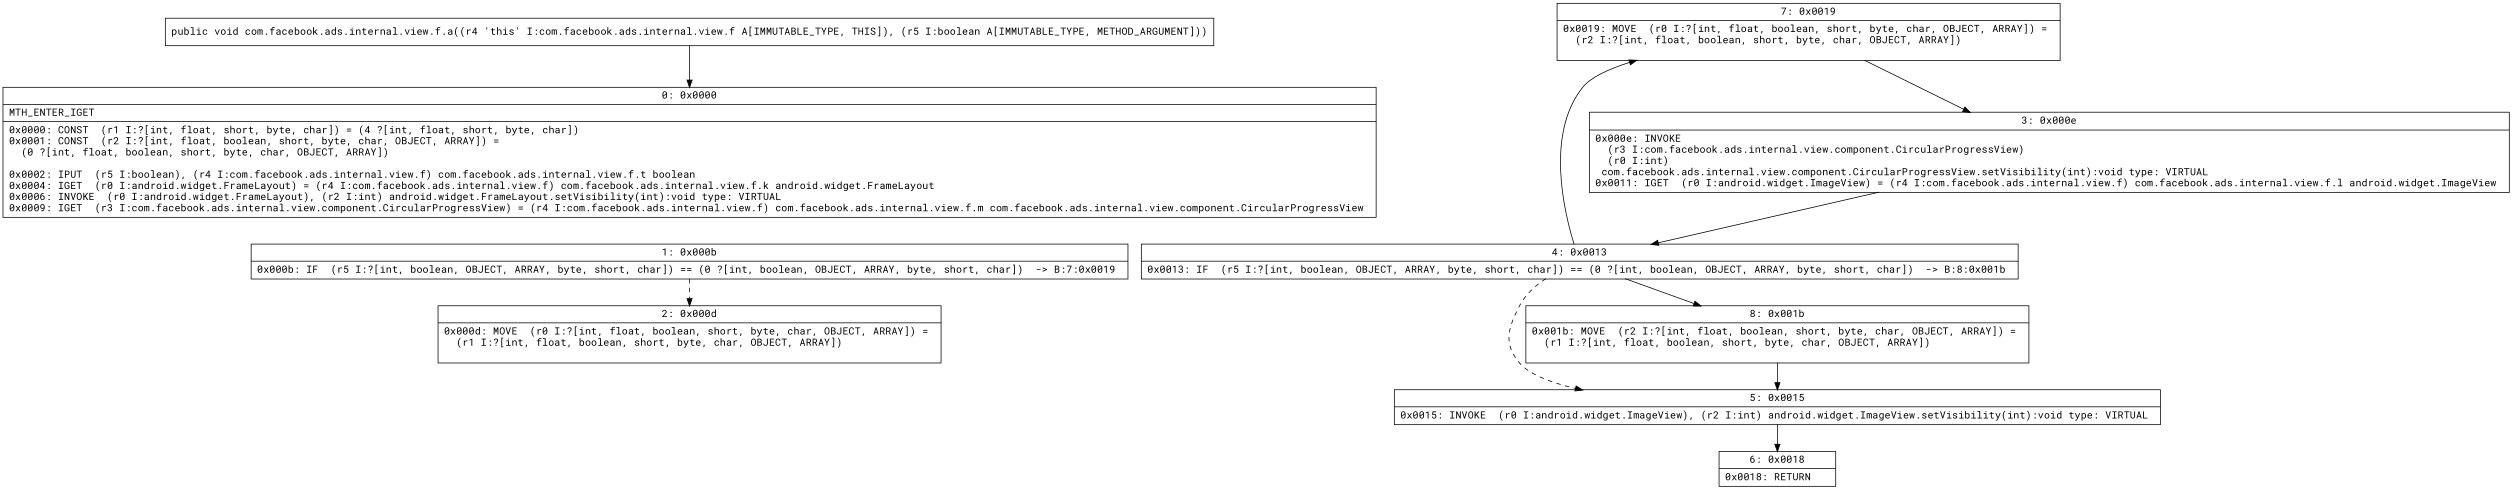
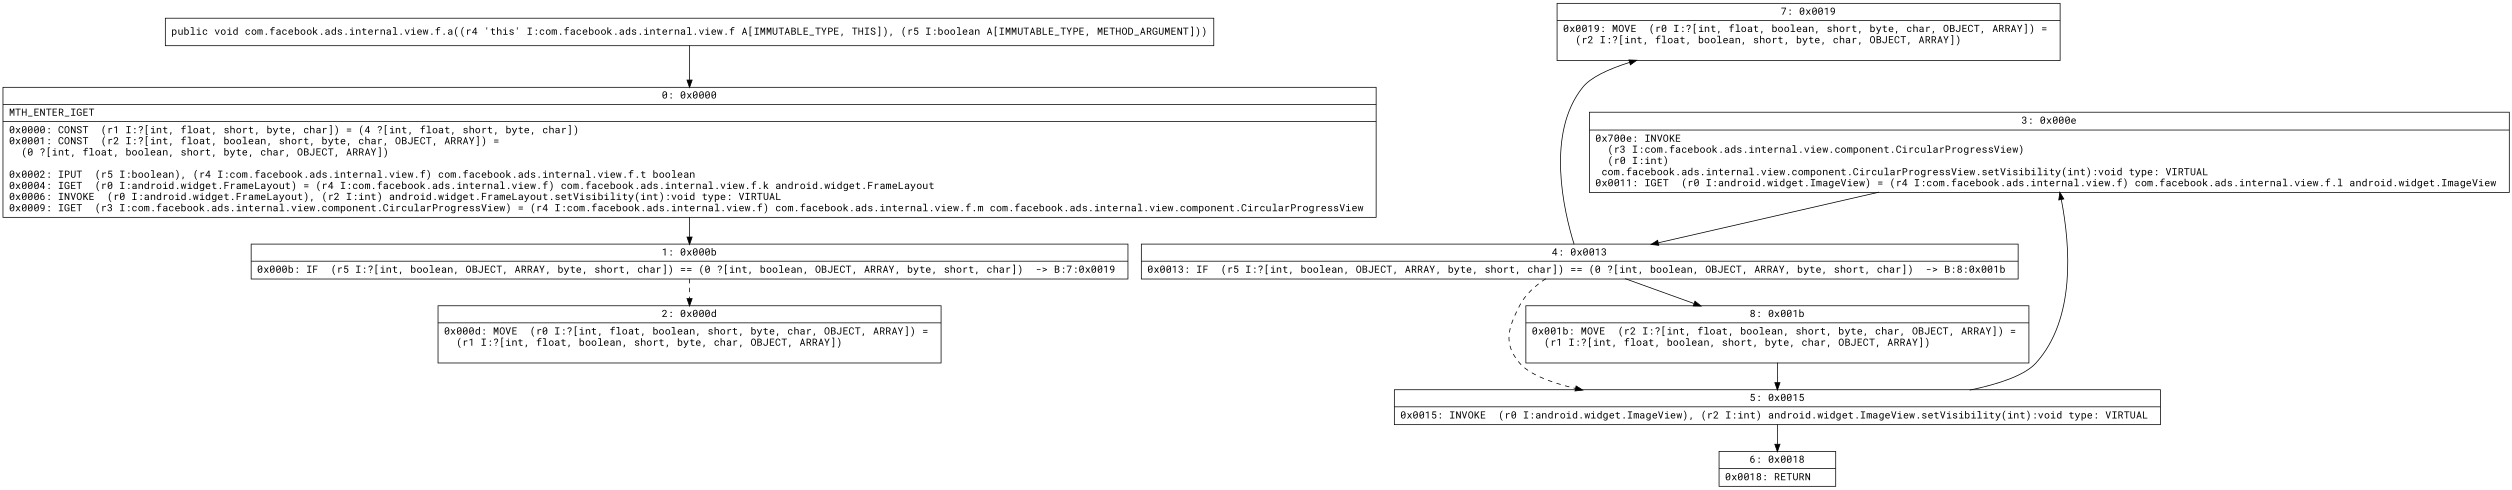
(1914, 85) -> (2059, 320)
(1645, 139) -> (1645, 139)
none -> (690, 227)
